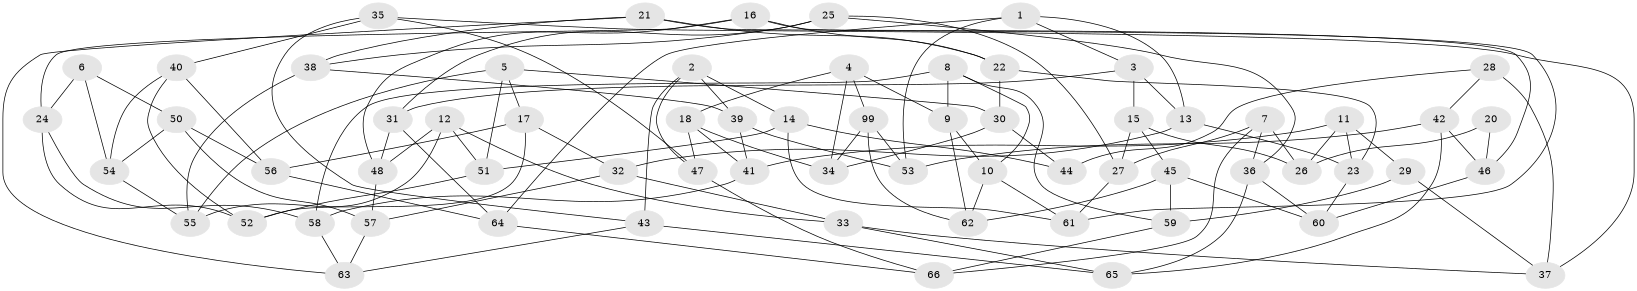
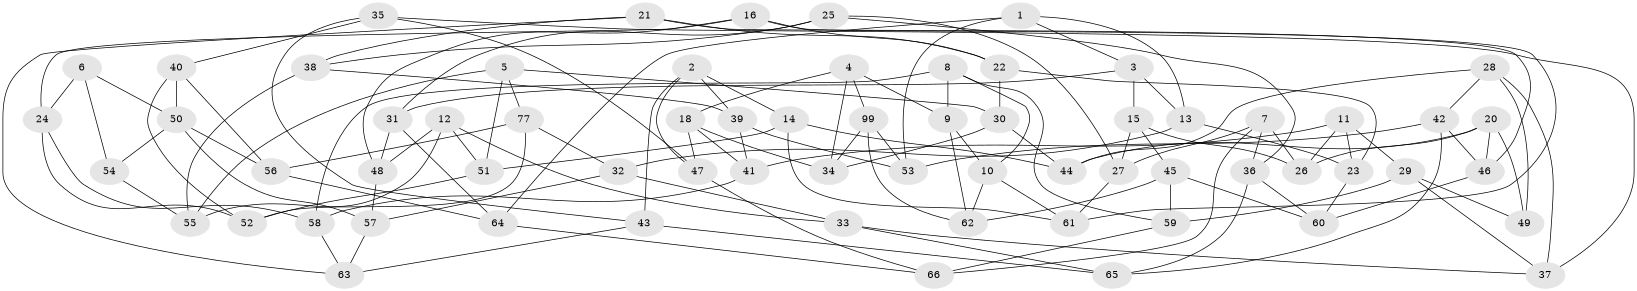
(125, 110) -> (177, 94)
(524, 120) -> (524, 120)
none -> (1309, 148)
none -> (1525, 223)
